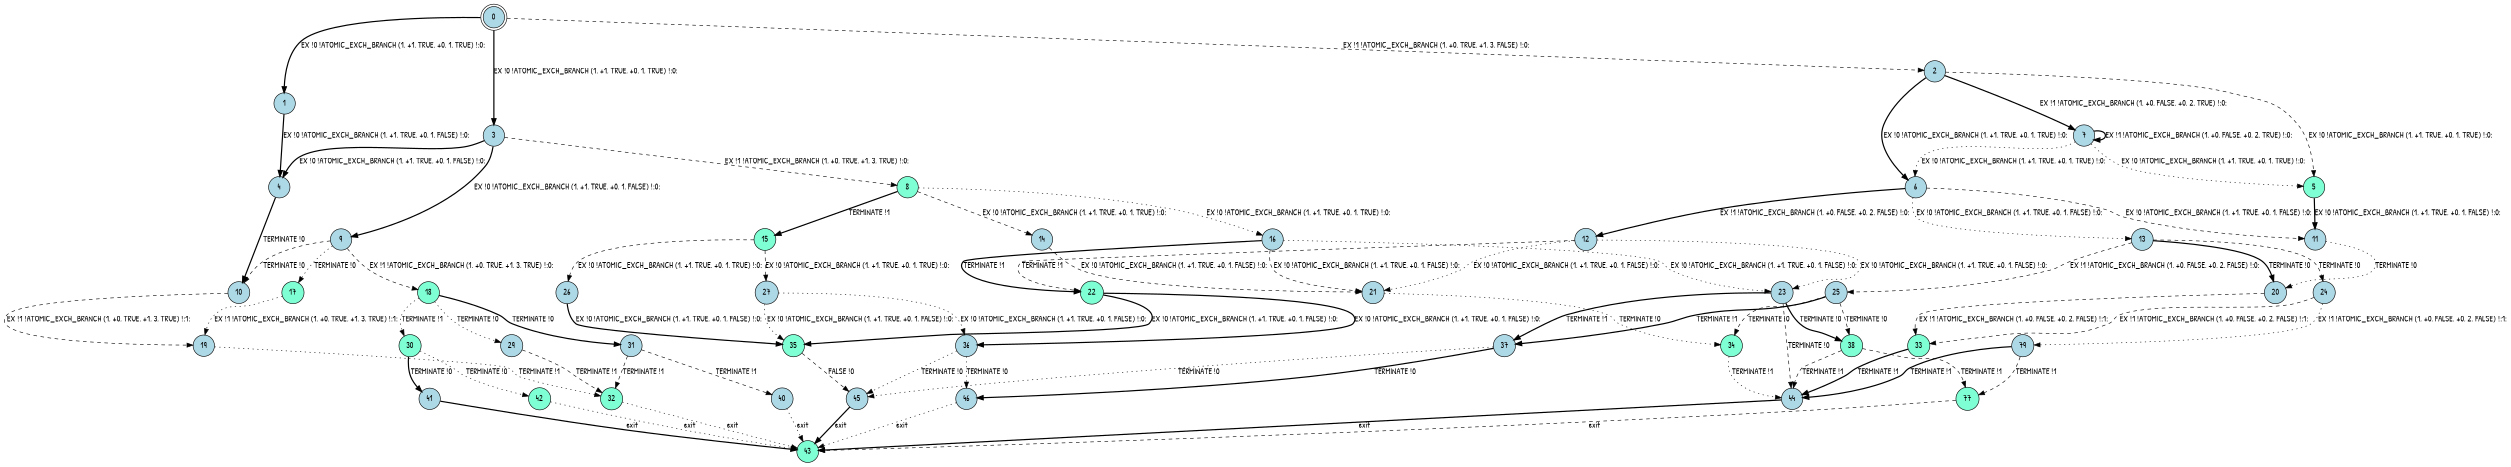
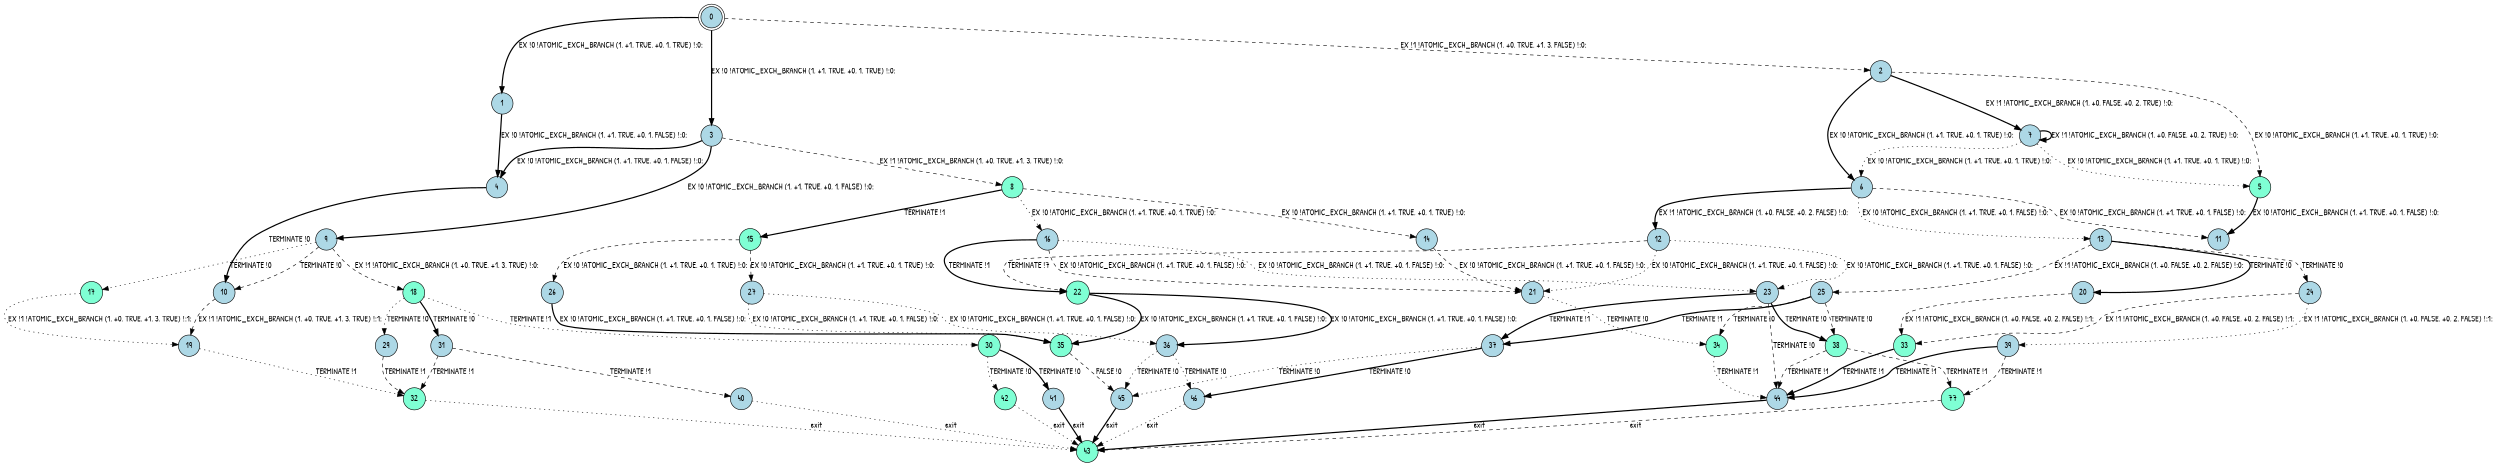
(1043, 266) -> (1029, 266)
(2364, 275) -> none
(2023, 346) -> (2008, 346)
